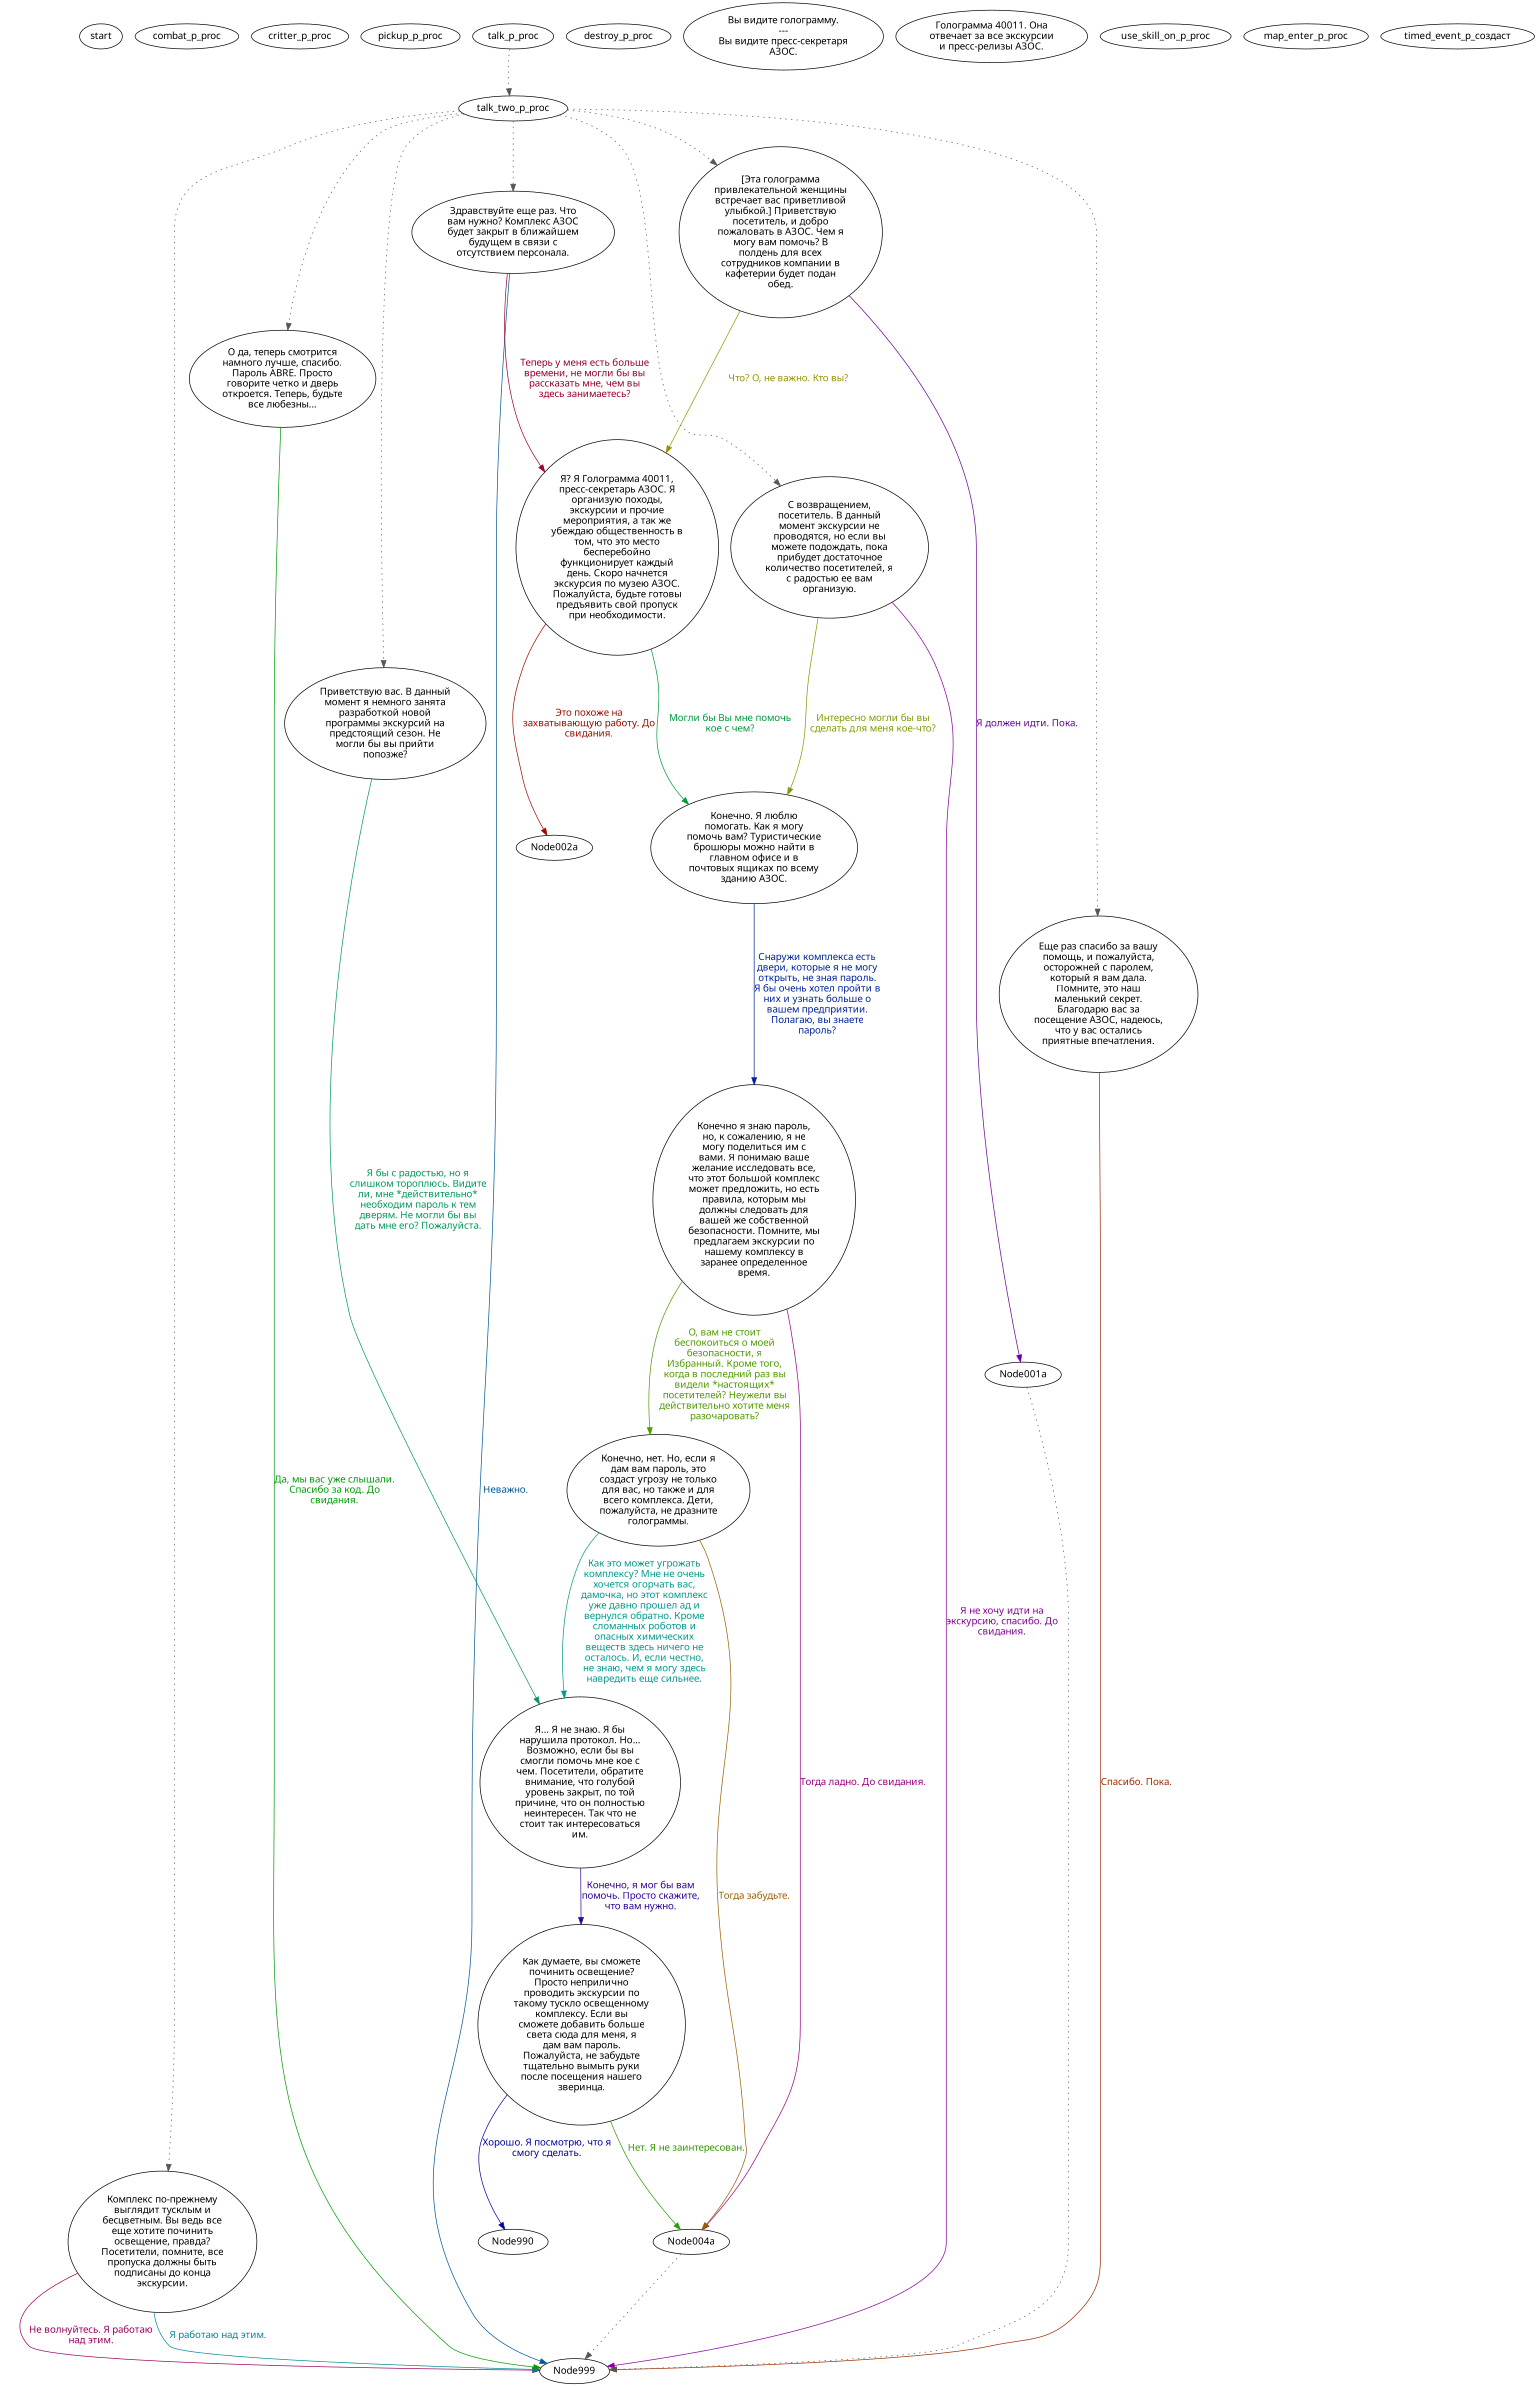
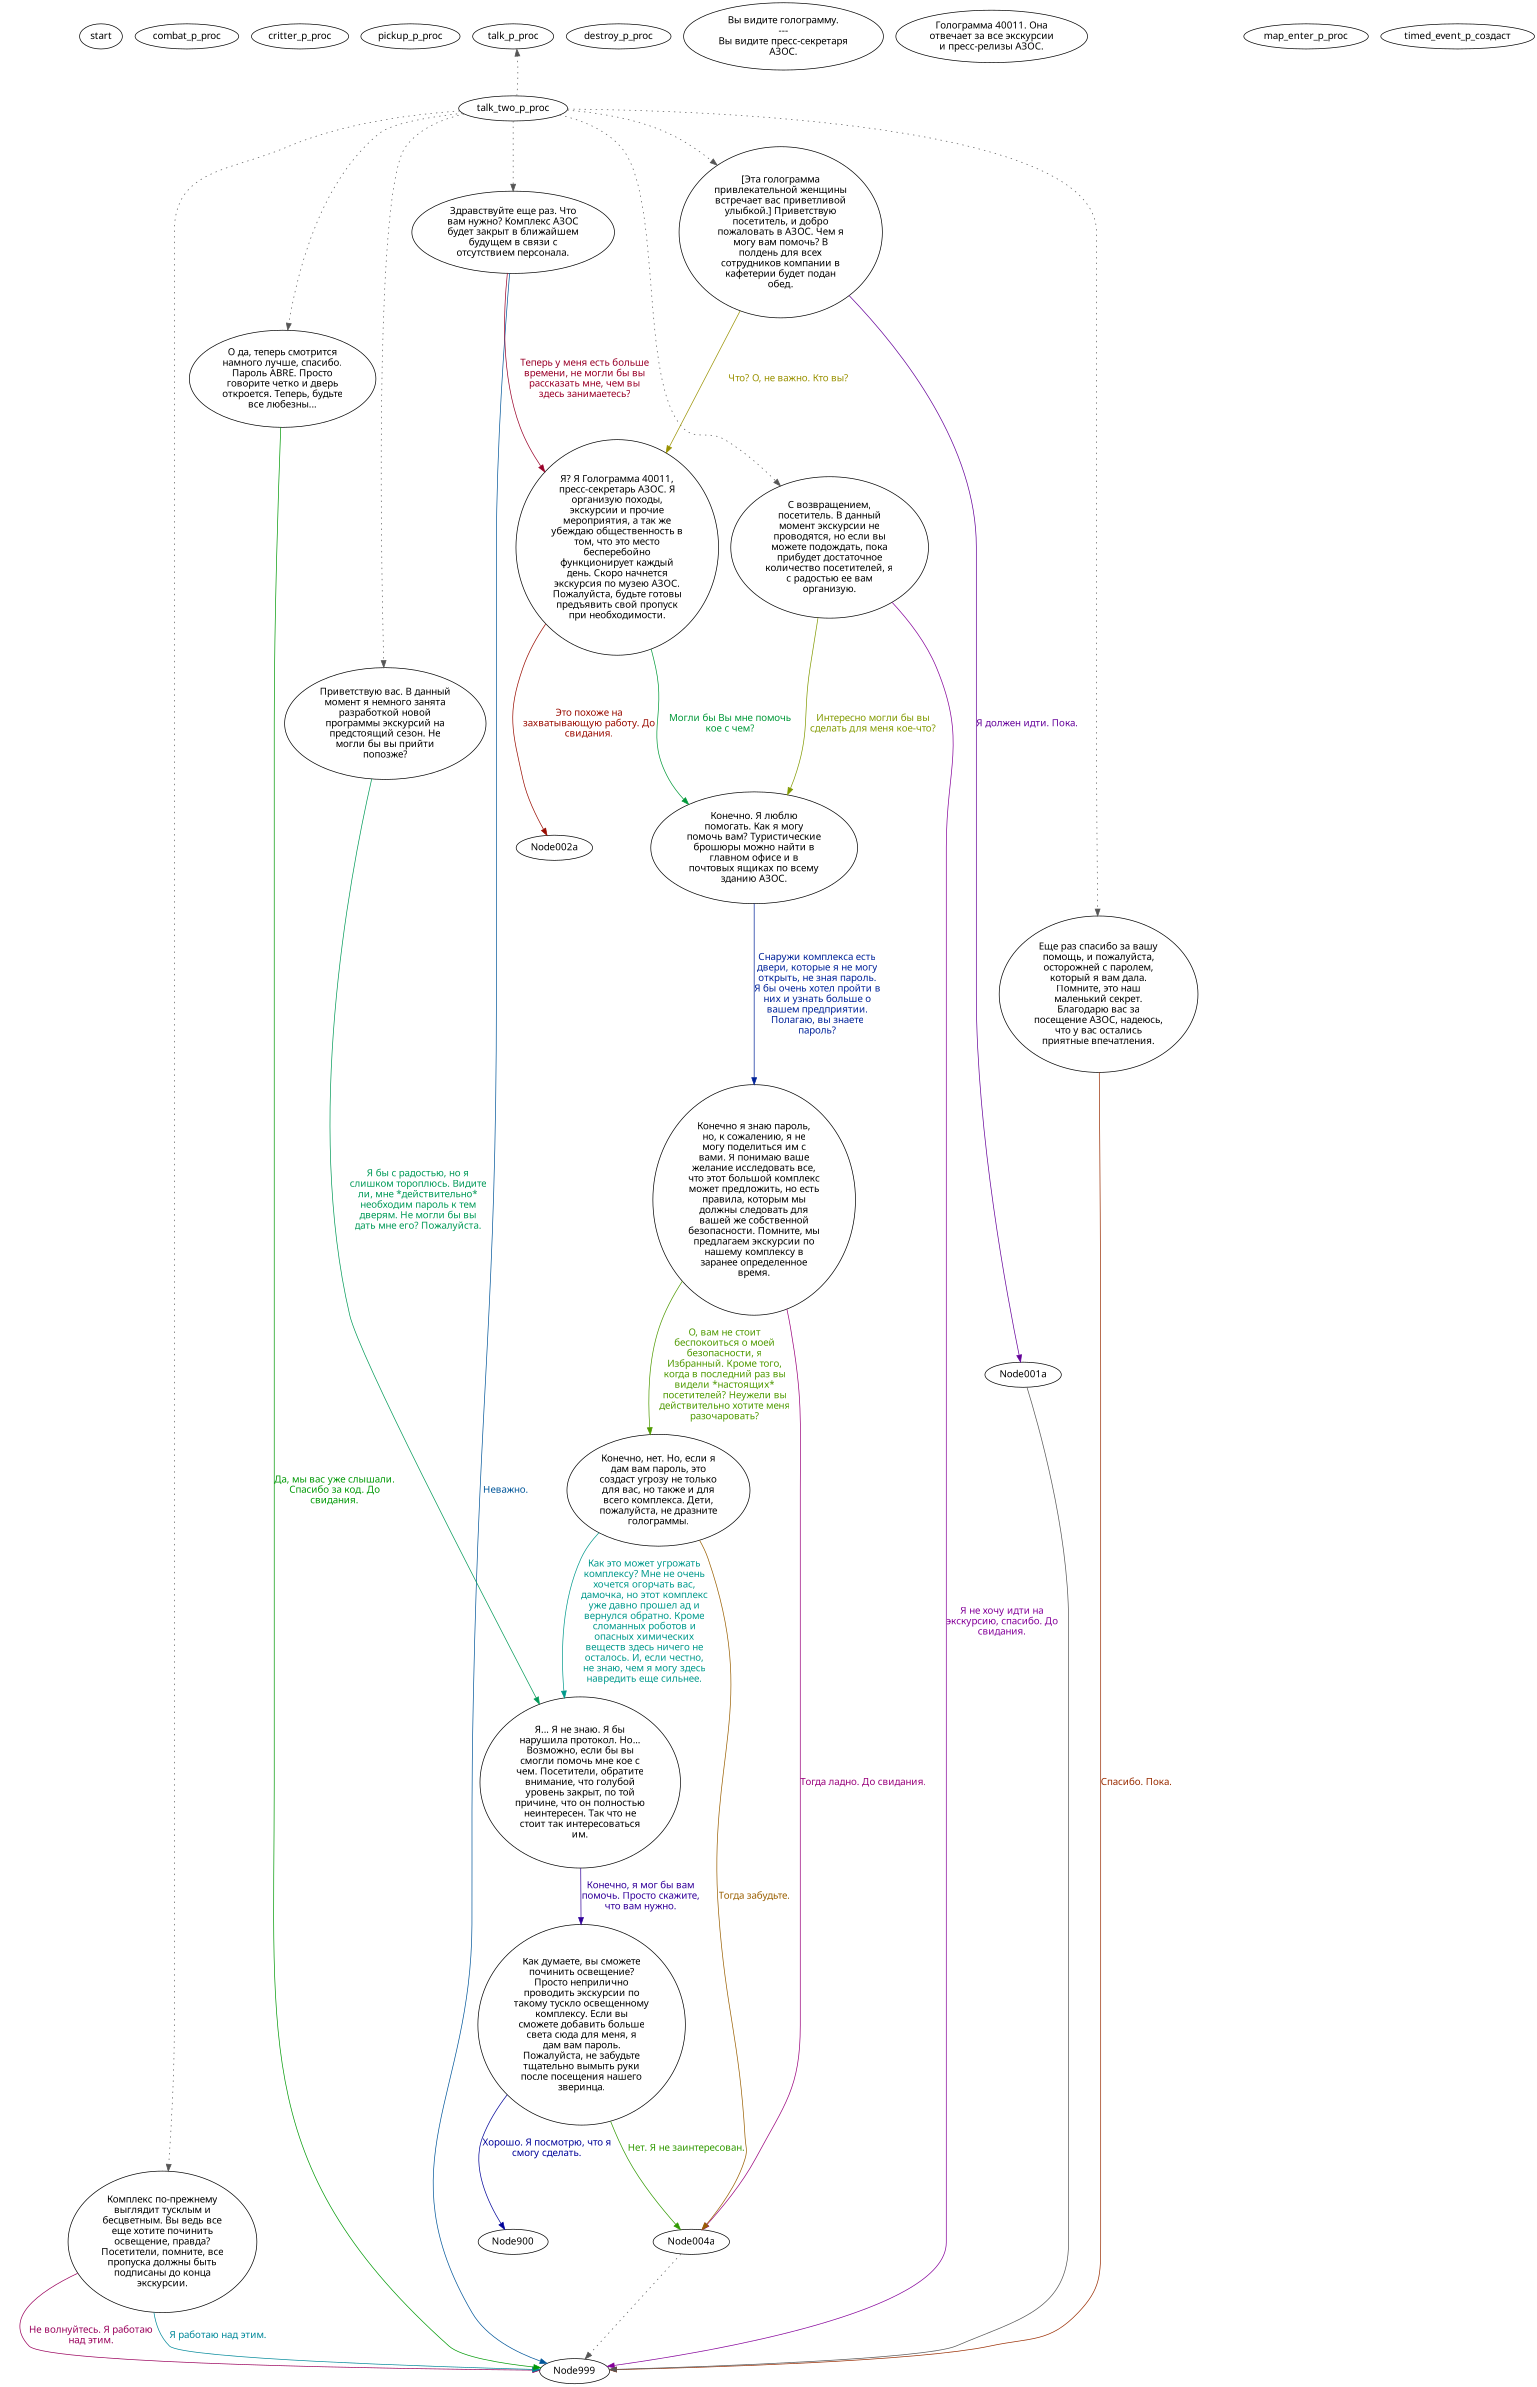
(1166, 36) -> none
(508, 69) -> (518, 76)
(1069, 2066) -> (1069, 2066)
(513, 2242) -> (513, 2242)
